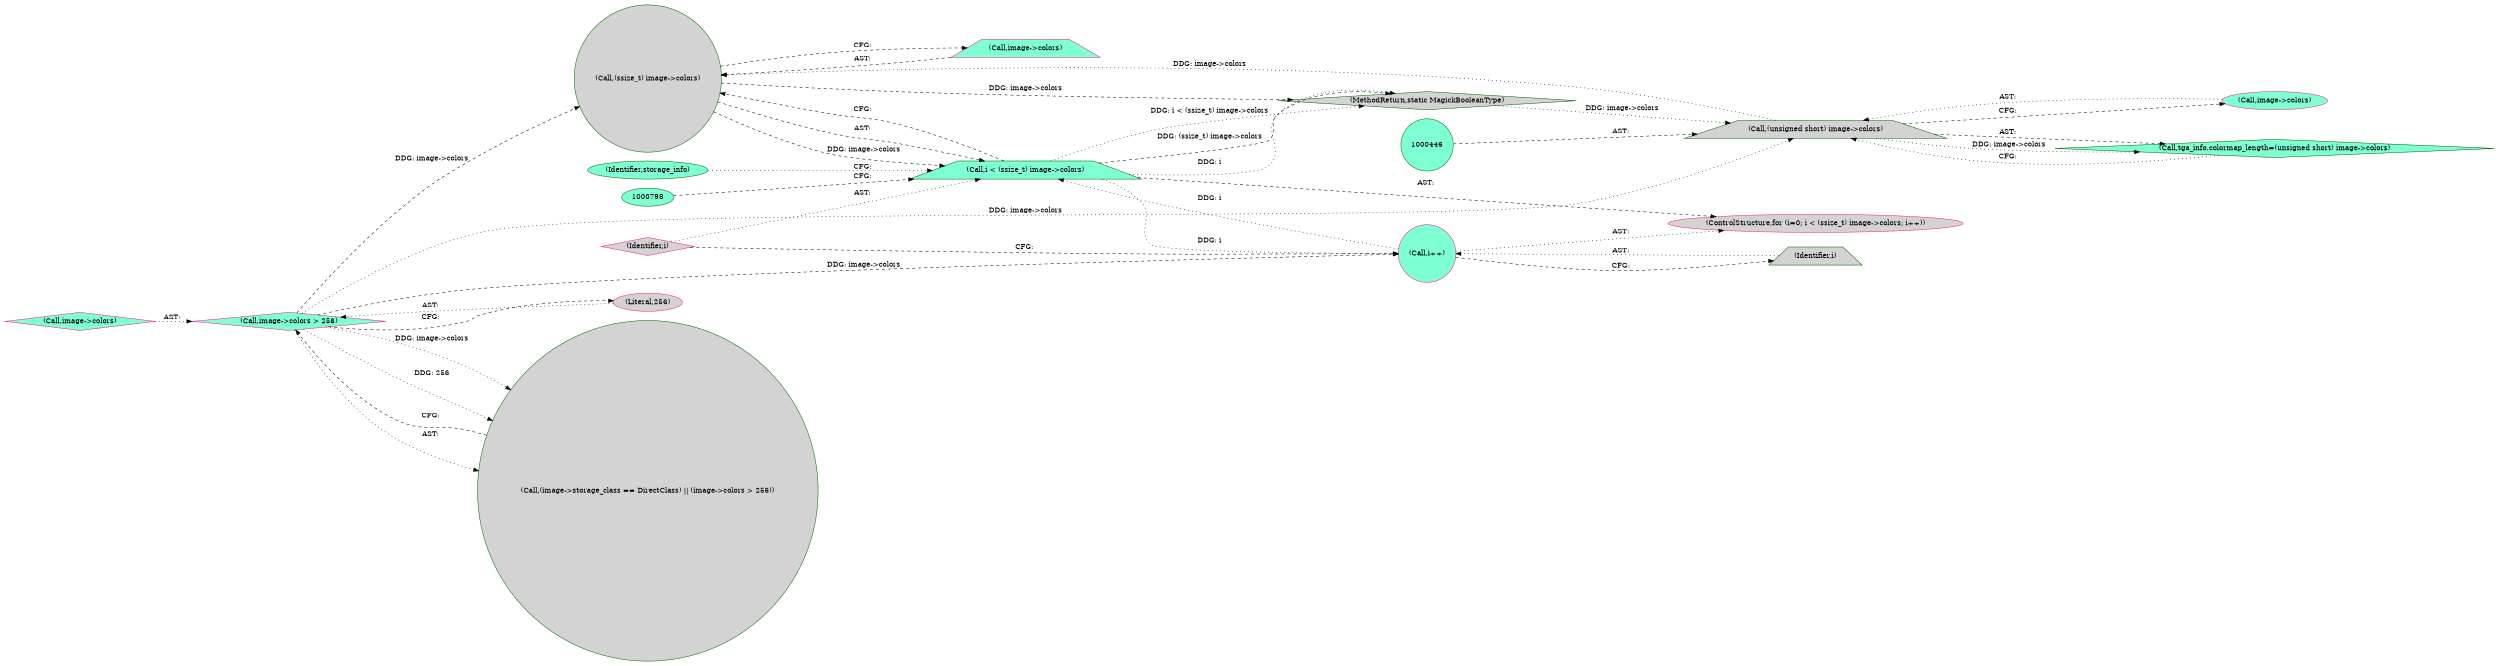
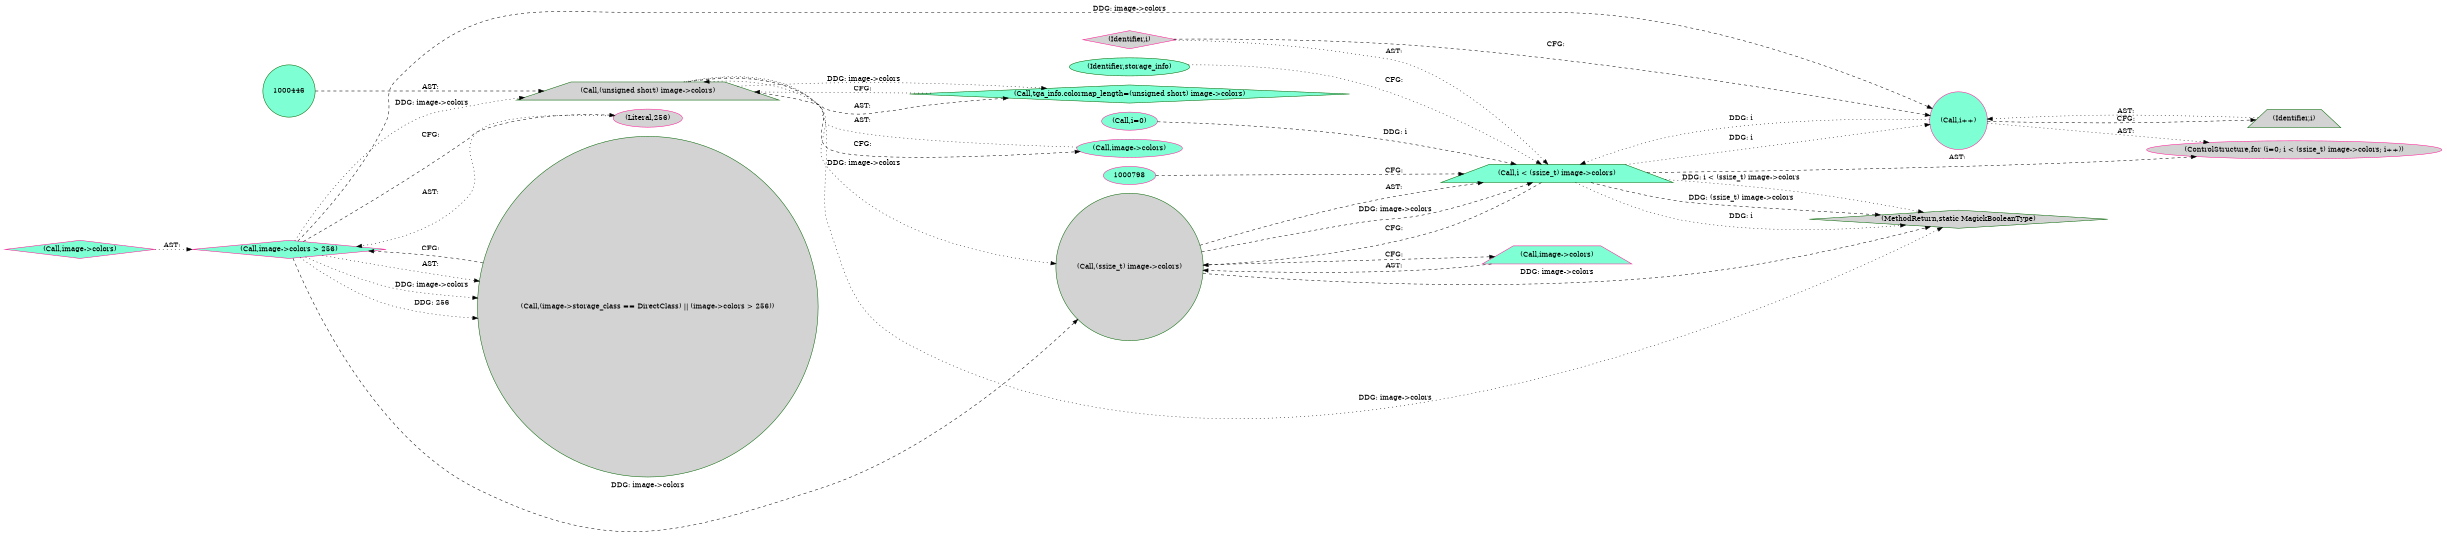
(1610, 114) -> (1227, 418)
none -> (1130, 121)
(648, 197) -> (1130, 175)
